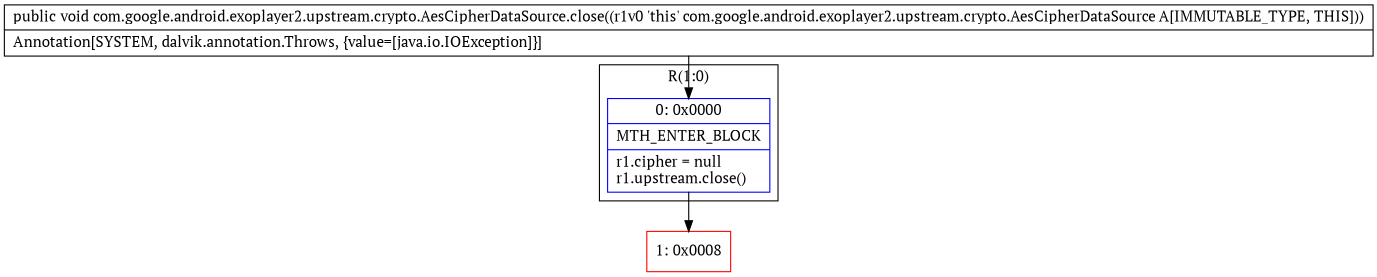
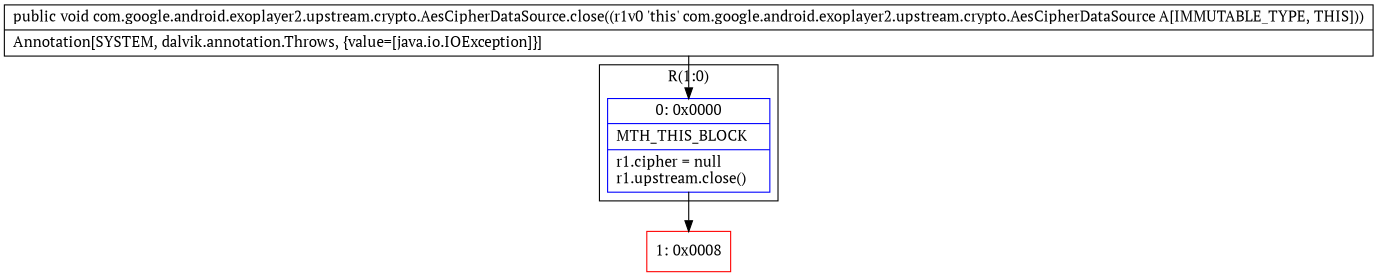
(689, 136) -> (682, 136)
